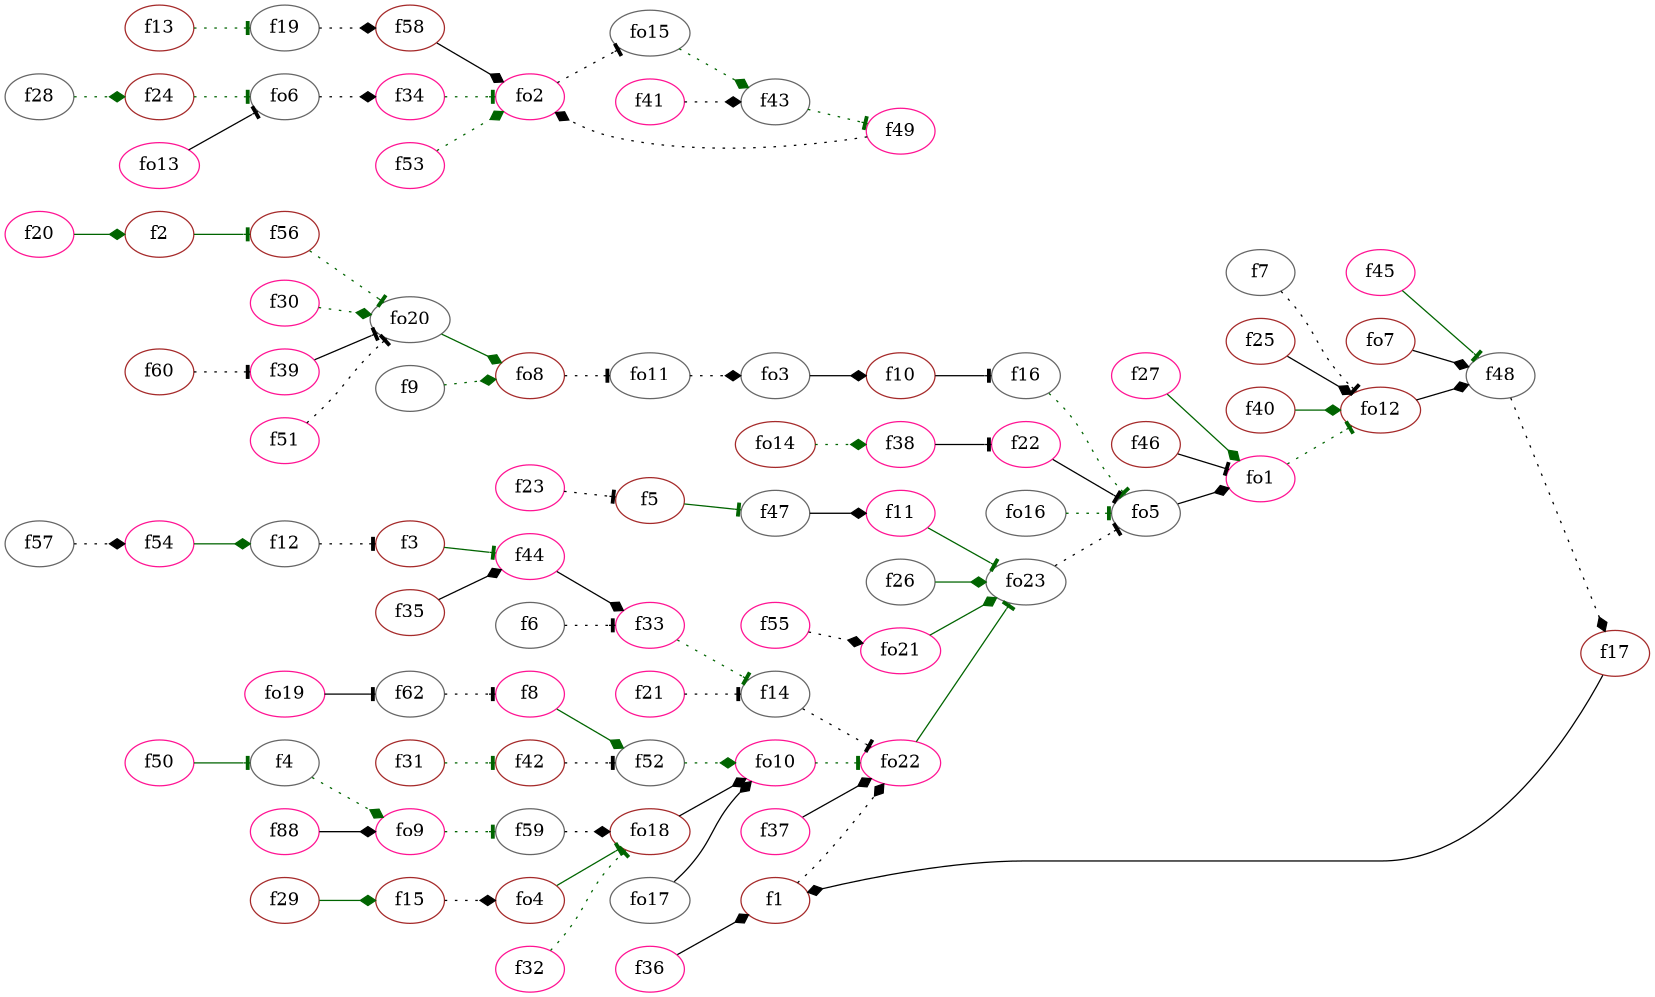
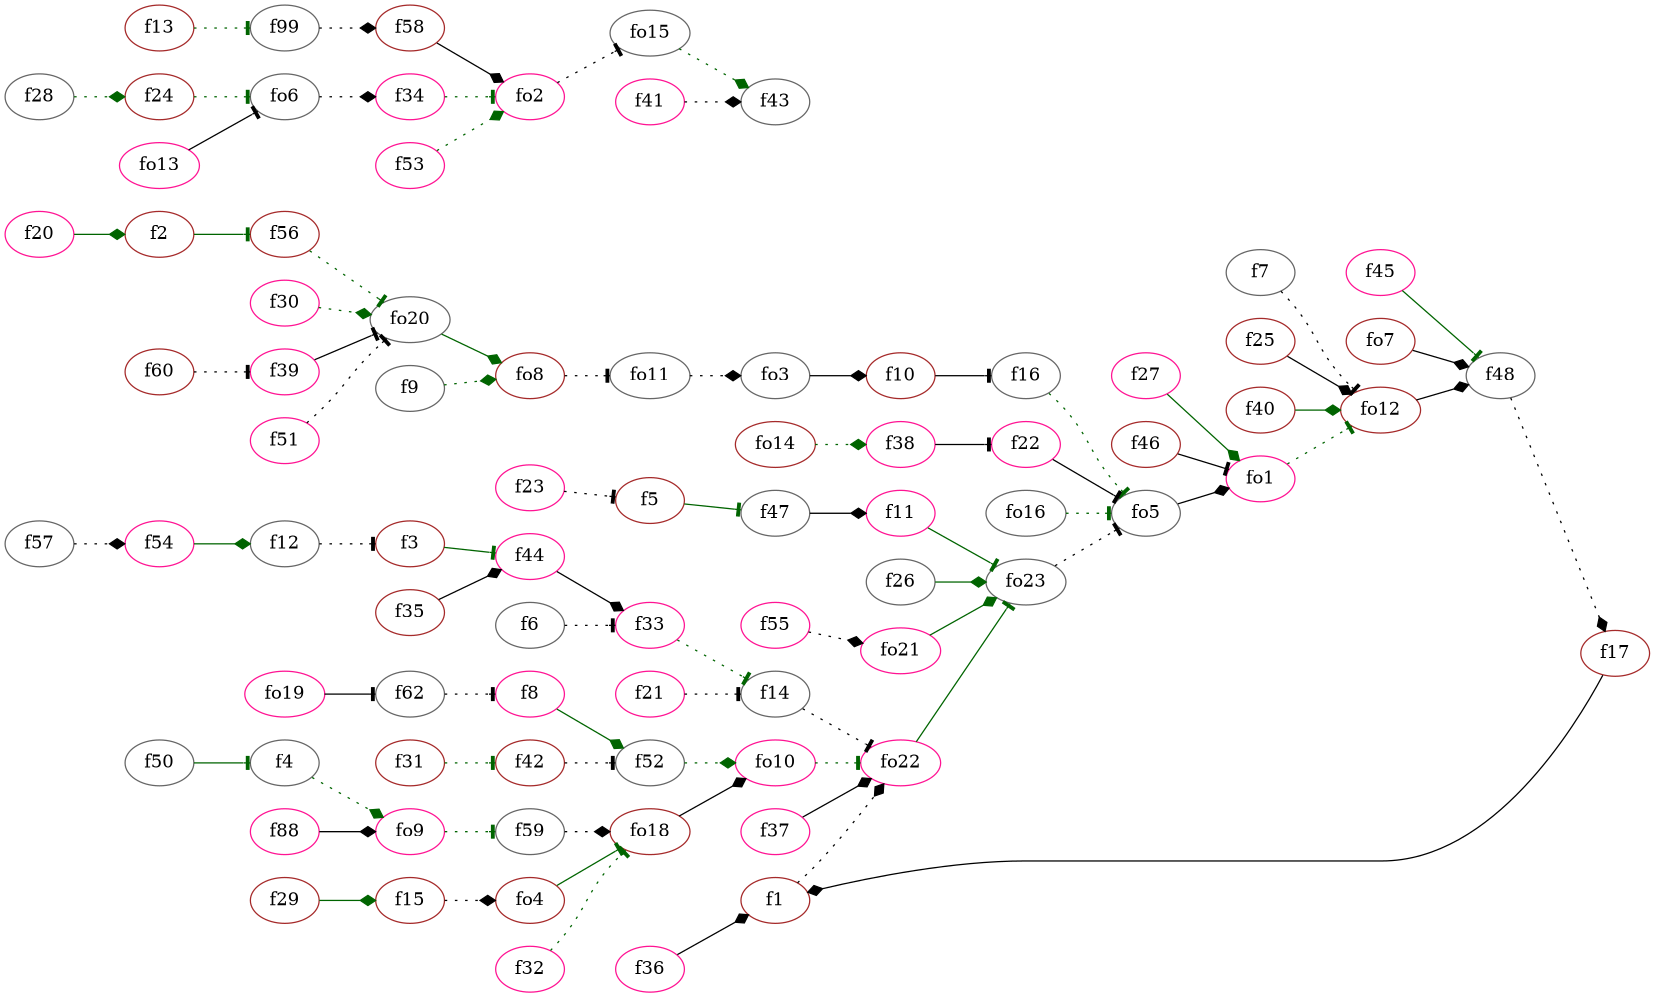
(285, 28) -> (285, 28)
(901, 131) -> none
(159, 763) -> (159, 763)
(650, 900) -> none
